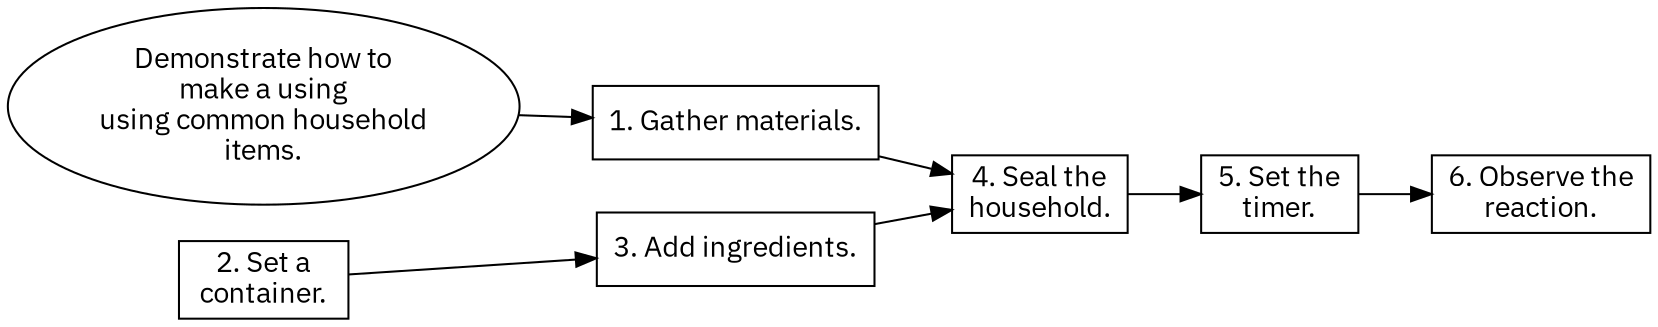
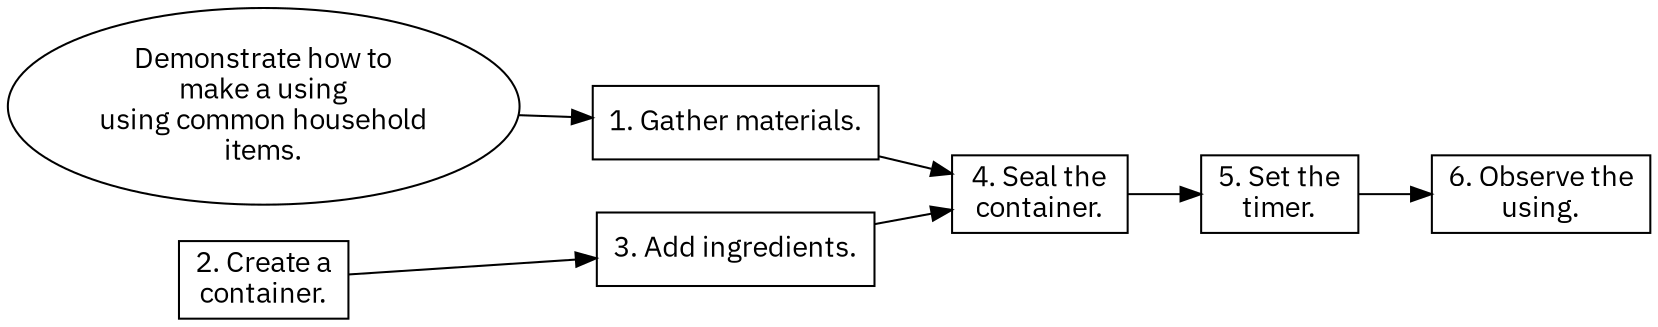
(1040, 194) -> (1040, 194)
(1541, 194) -> (1541, 194)
(264, 280) -> (264, 280)
